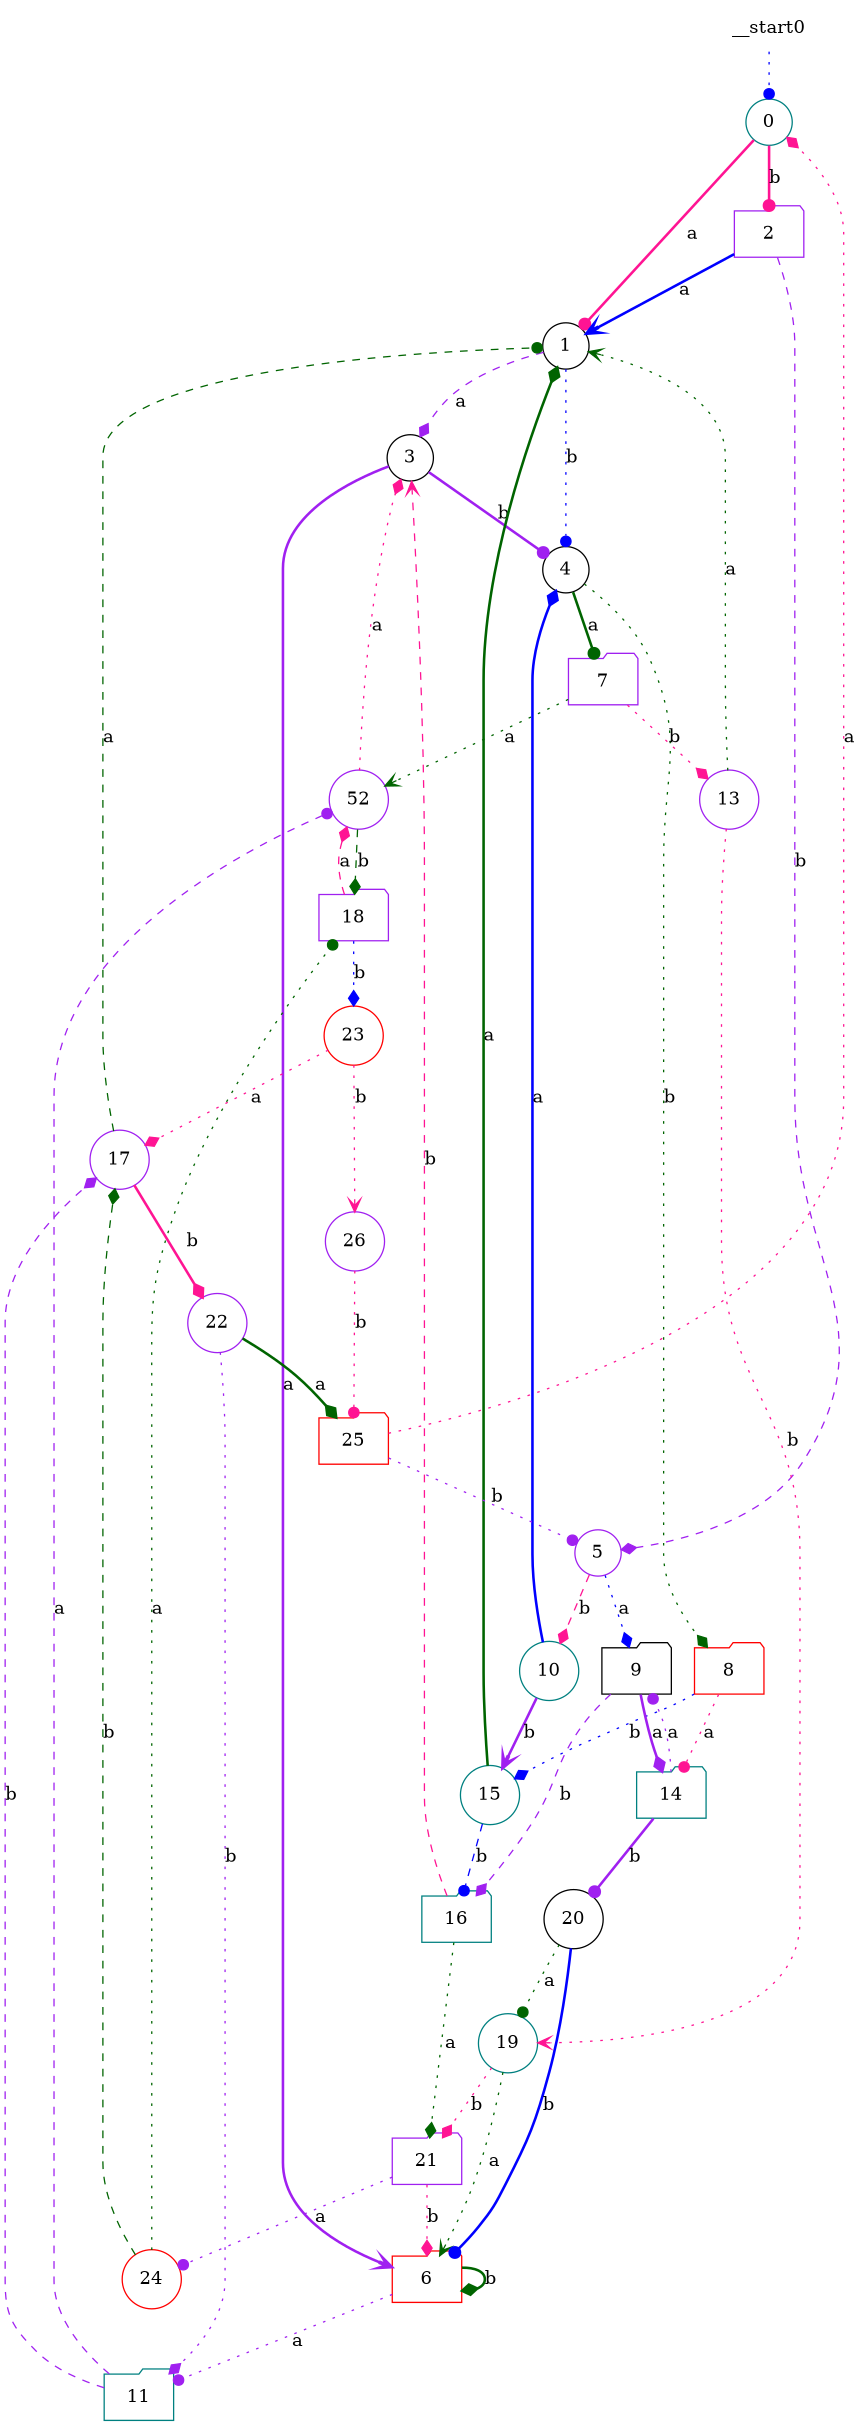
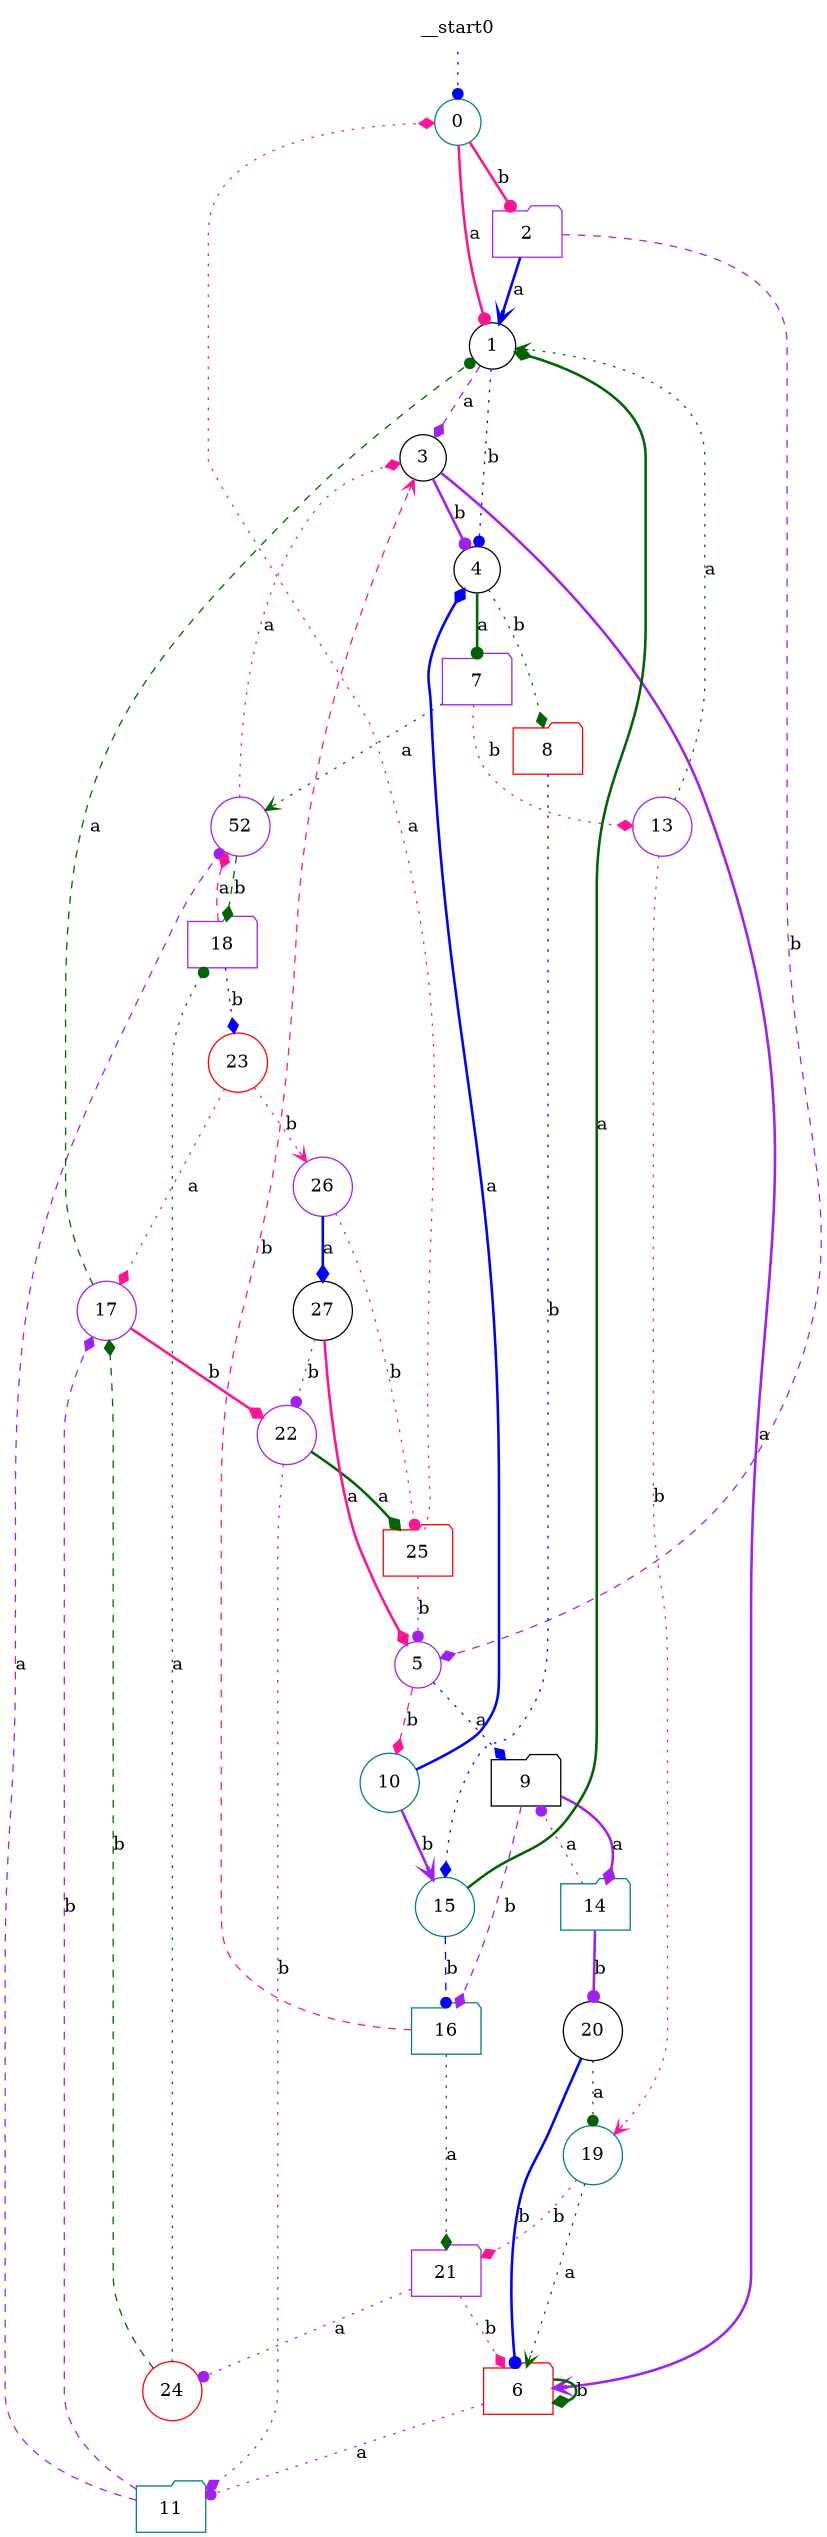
none -> (323, 1311)
(703, 1728) -> none
